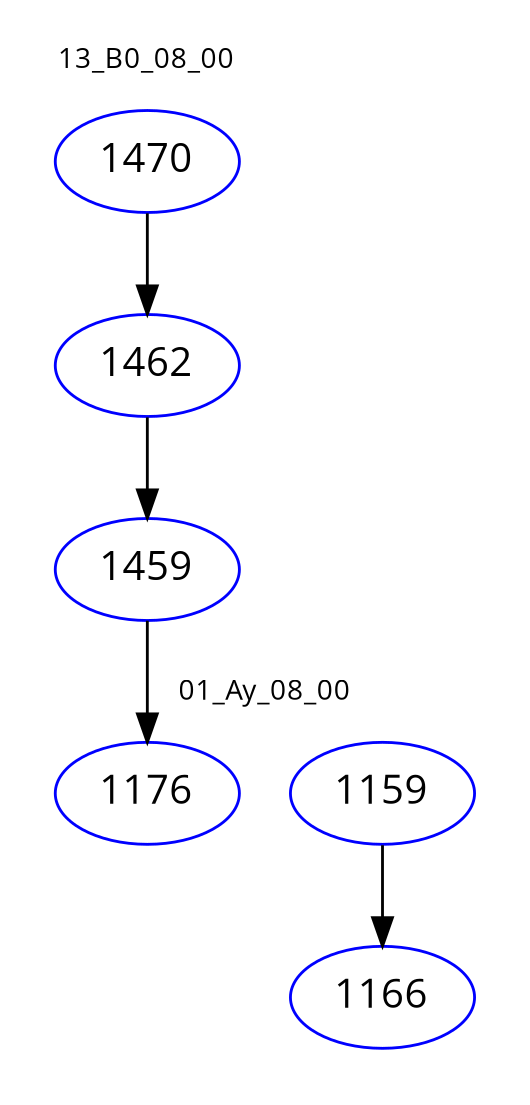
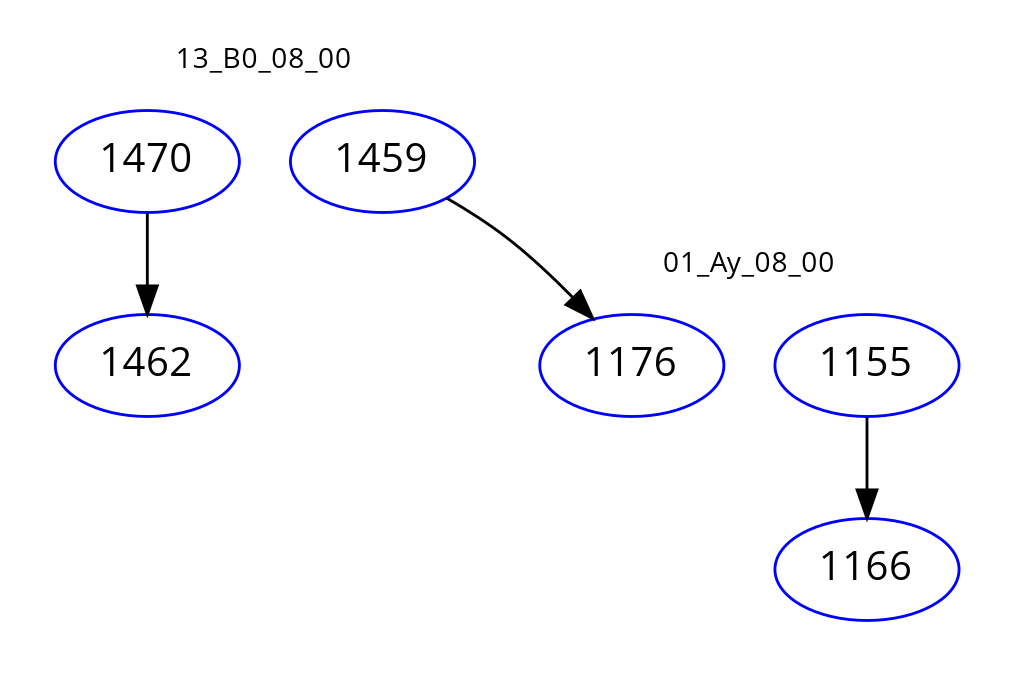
(147, 454) -> none
(382, 793) -> (867, 366)
